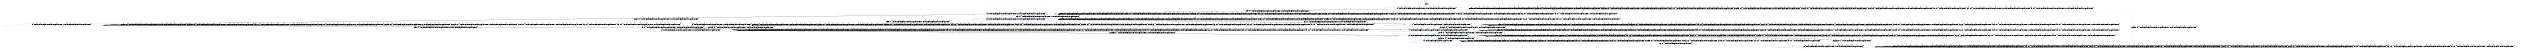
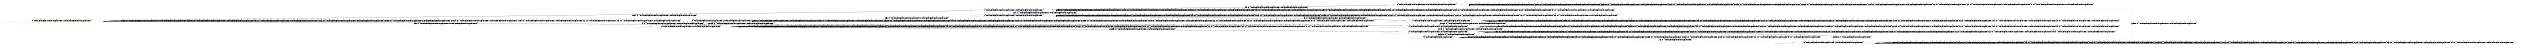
(1426, 4) -> none
